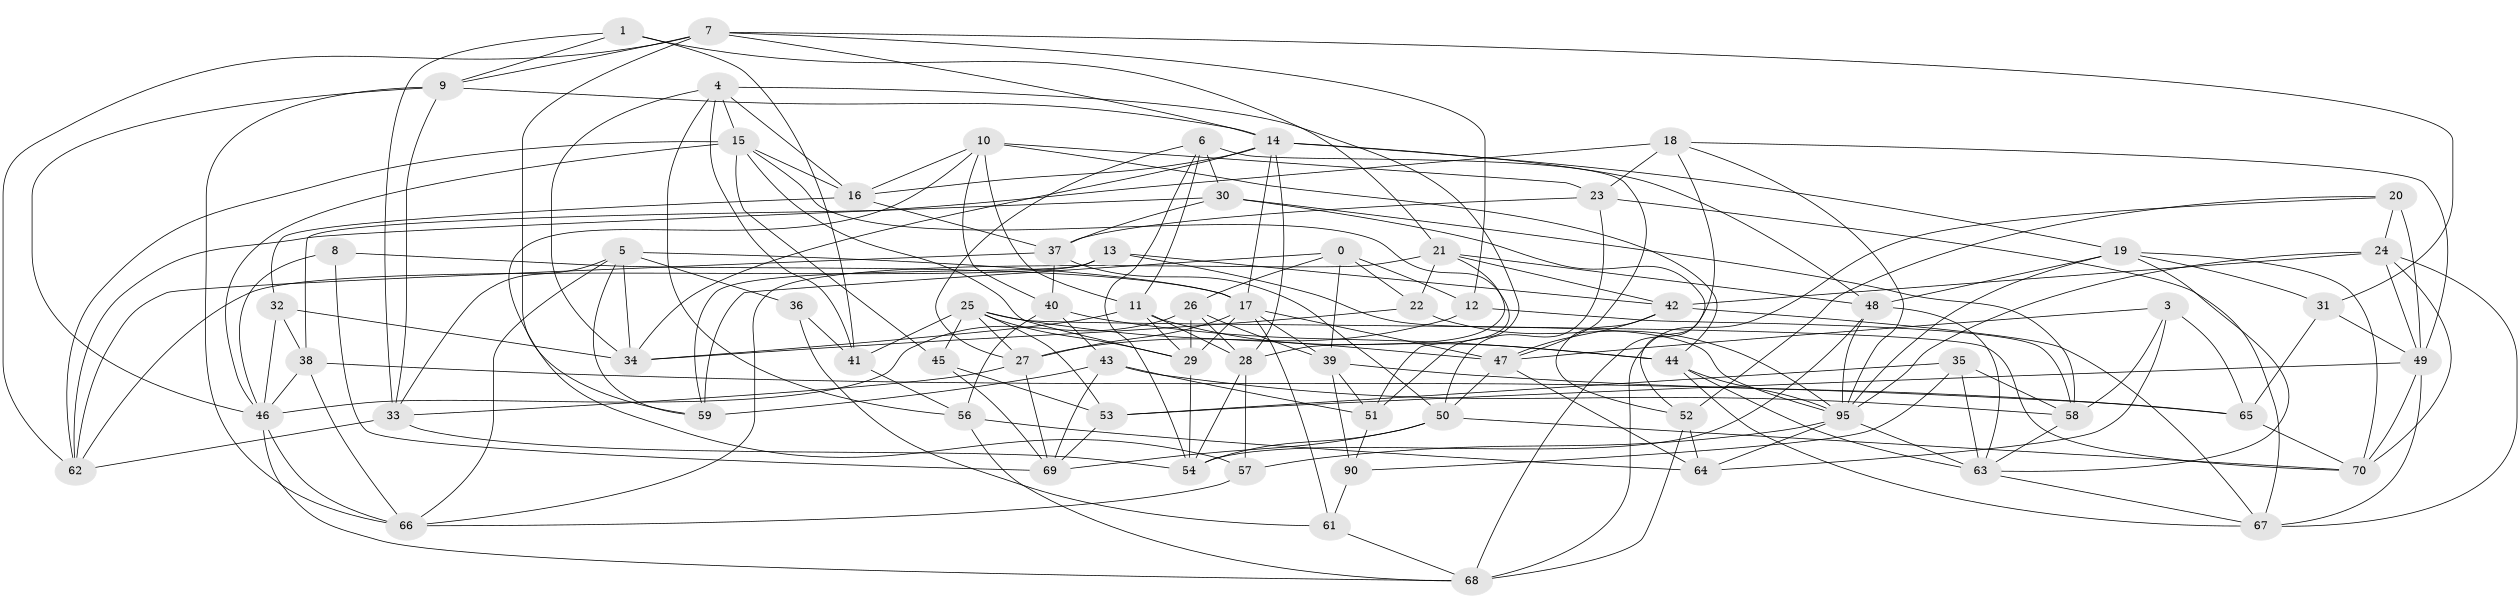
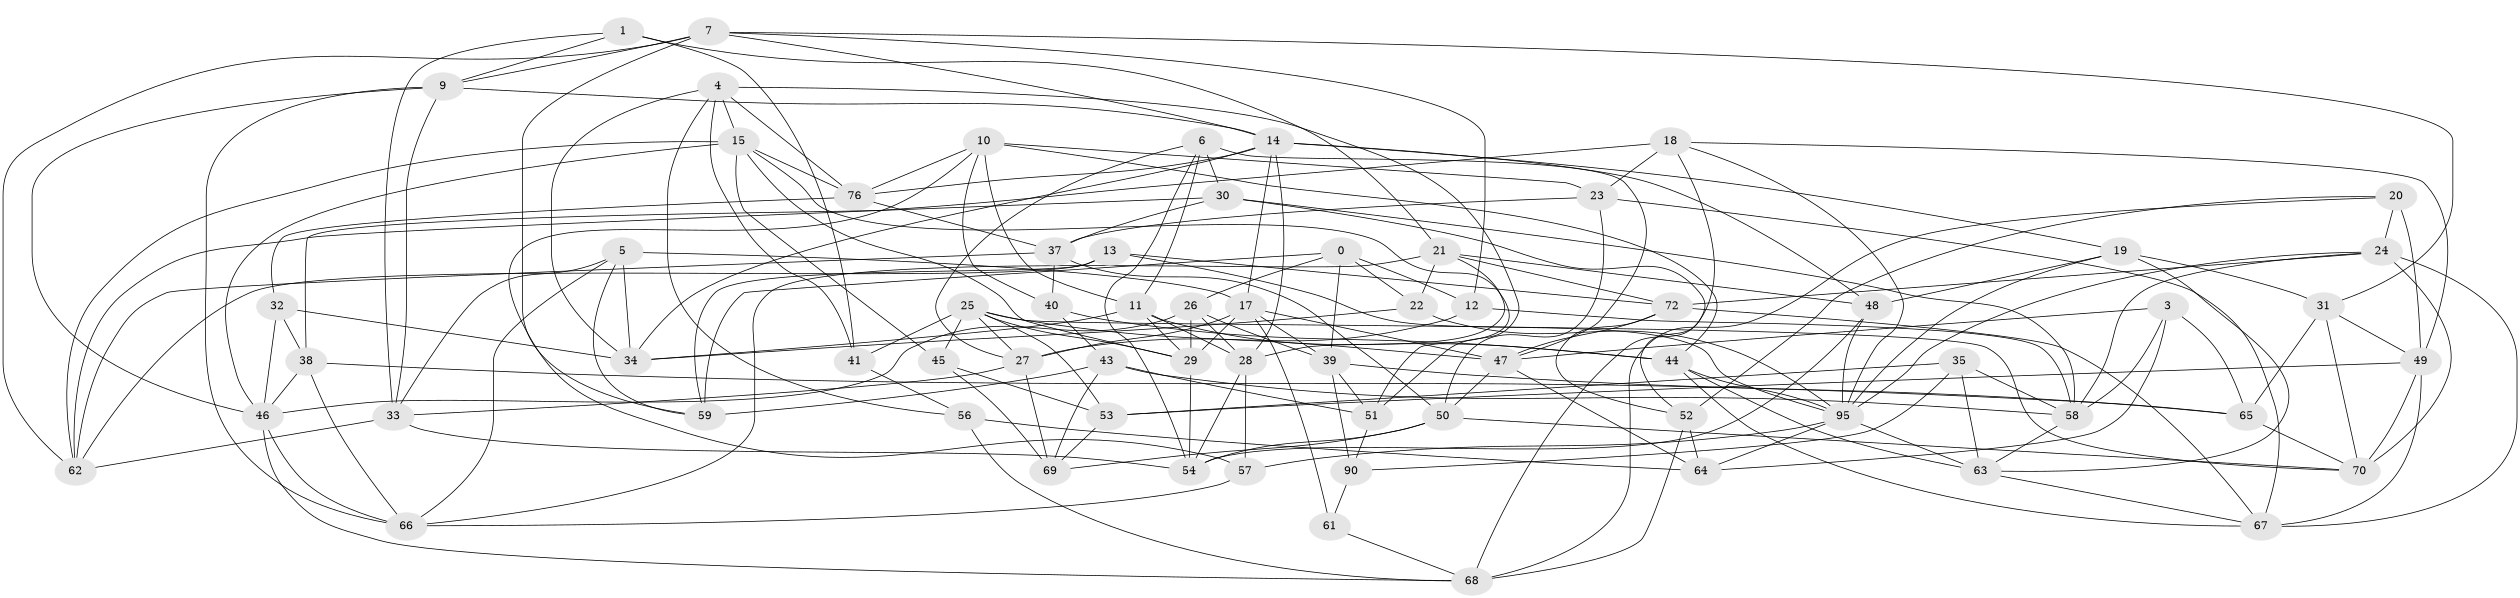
(855, 196) -> (855, 196)
(335, 251) -> none
(2333, 281) -> (2342, 389)
(797, 306) -> none
(1672, 306) -> (1672, 306)
(2401, 306) -> (2186, 275)
(994, 349) -> none
(1994, 362) -> none
